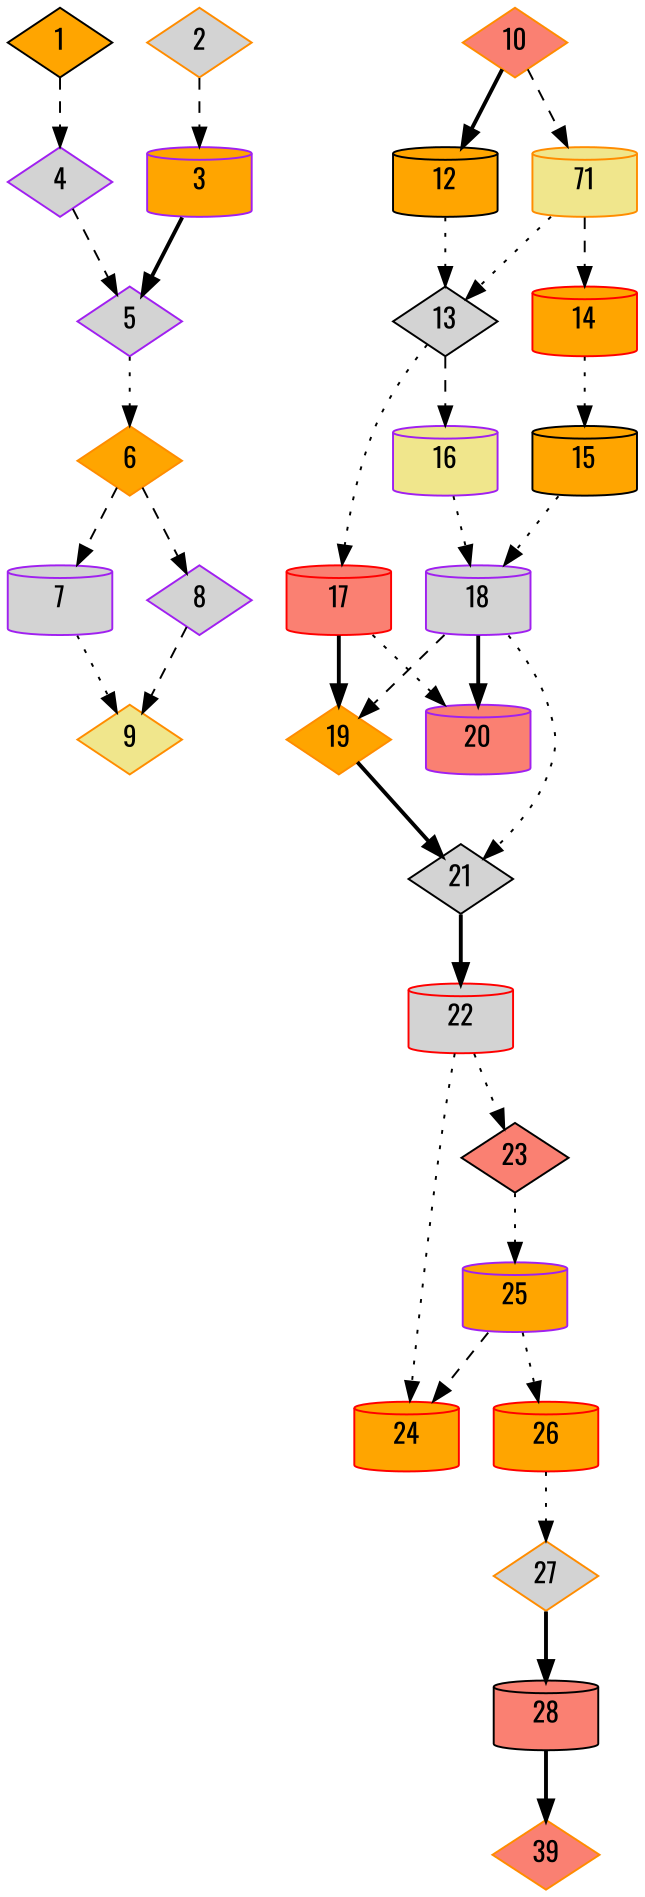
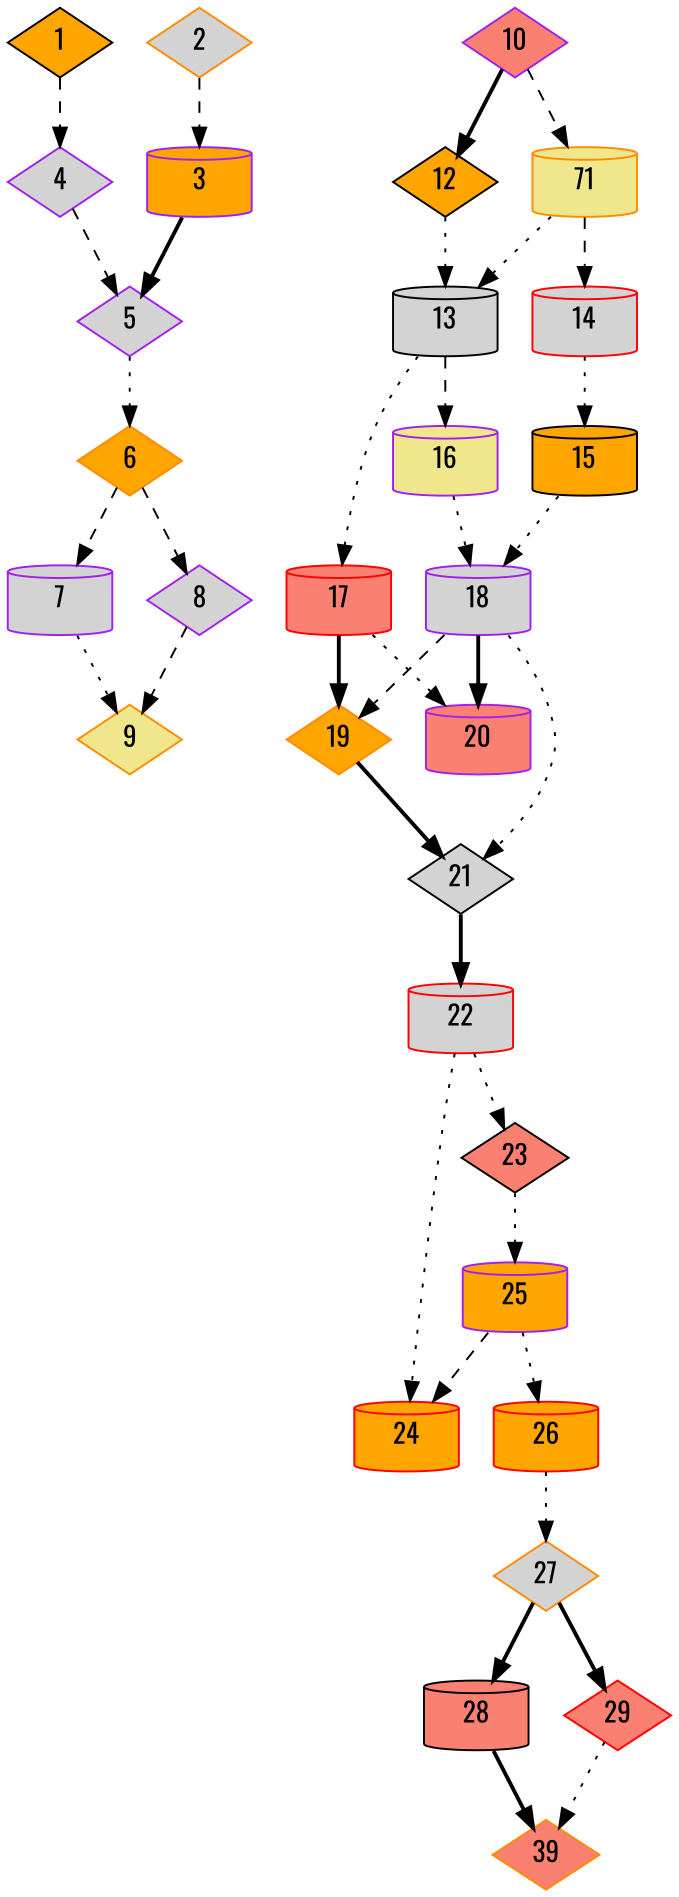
(515, 43) -> (515, 43)
(445, 182) -> (445, 182)
(445, 321) -> (445, 321)
(585, 321) -> (585, 321)
none -> (618, 1715)
